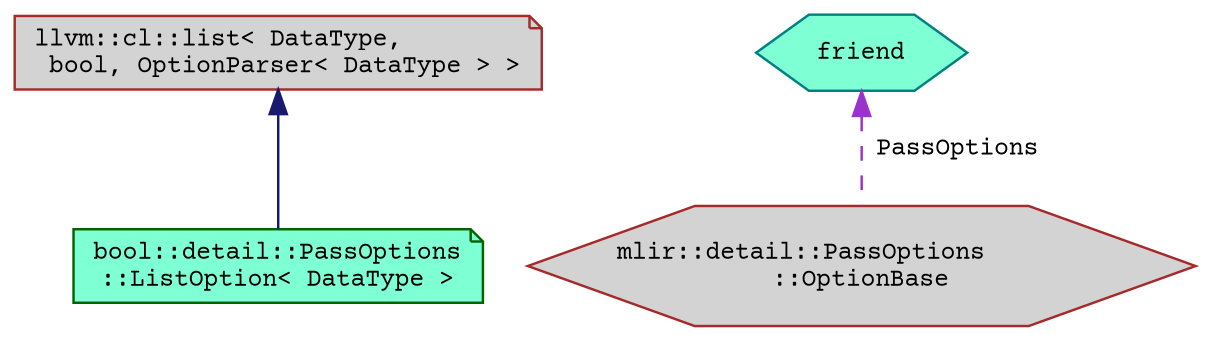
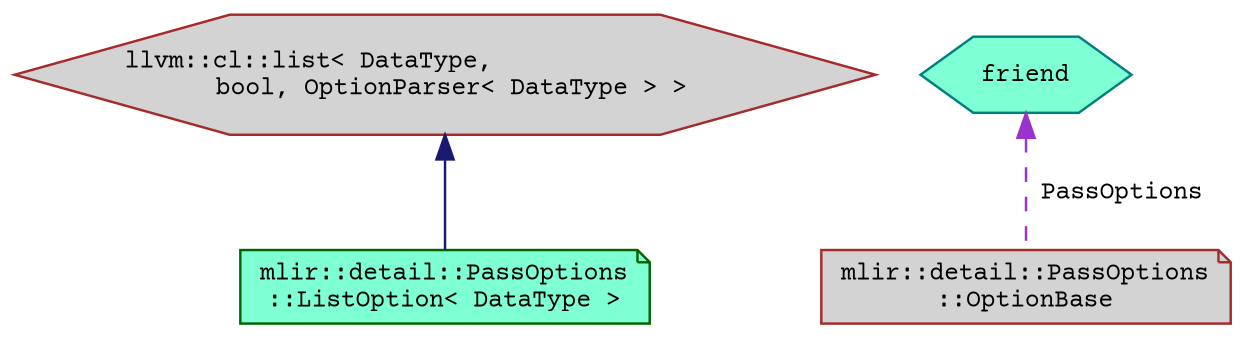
(278, 53) -> (445, 75)
(278, 266) -> (445, 287)
(862, 266) -> (1026, 287)
